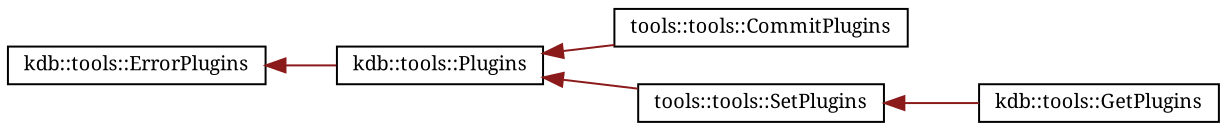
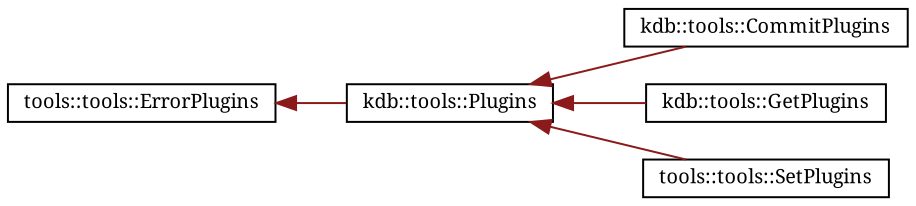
(761, 28) -> (766, 28)
(137, 65) -> (142, 103)
(942, 103) -> (610, 103)
